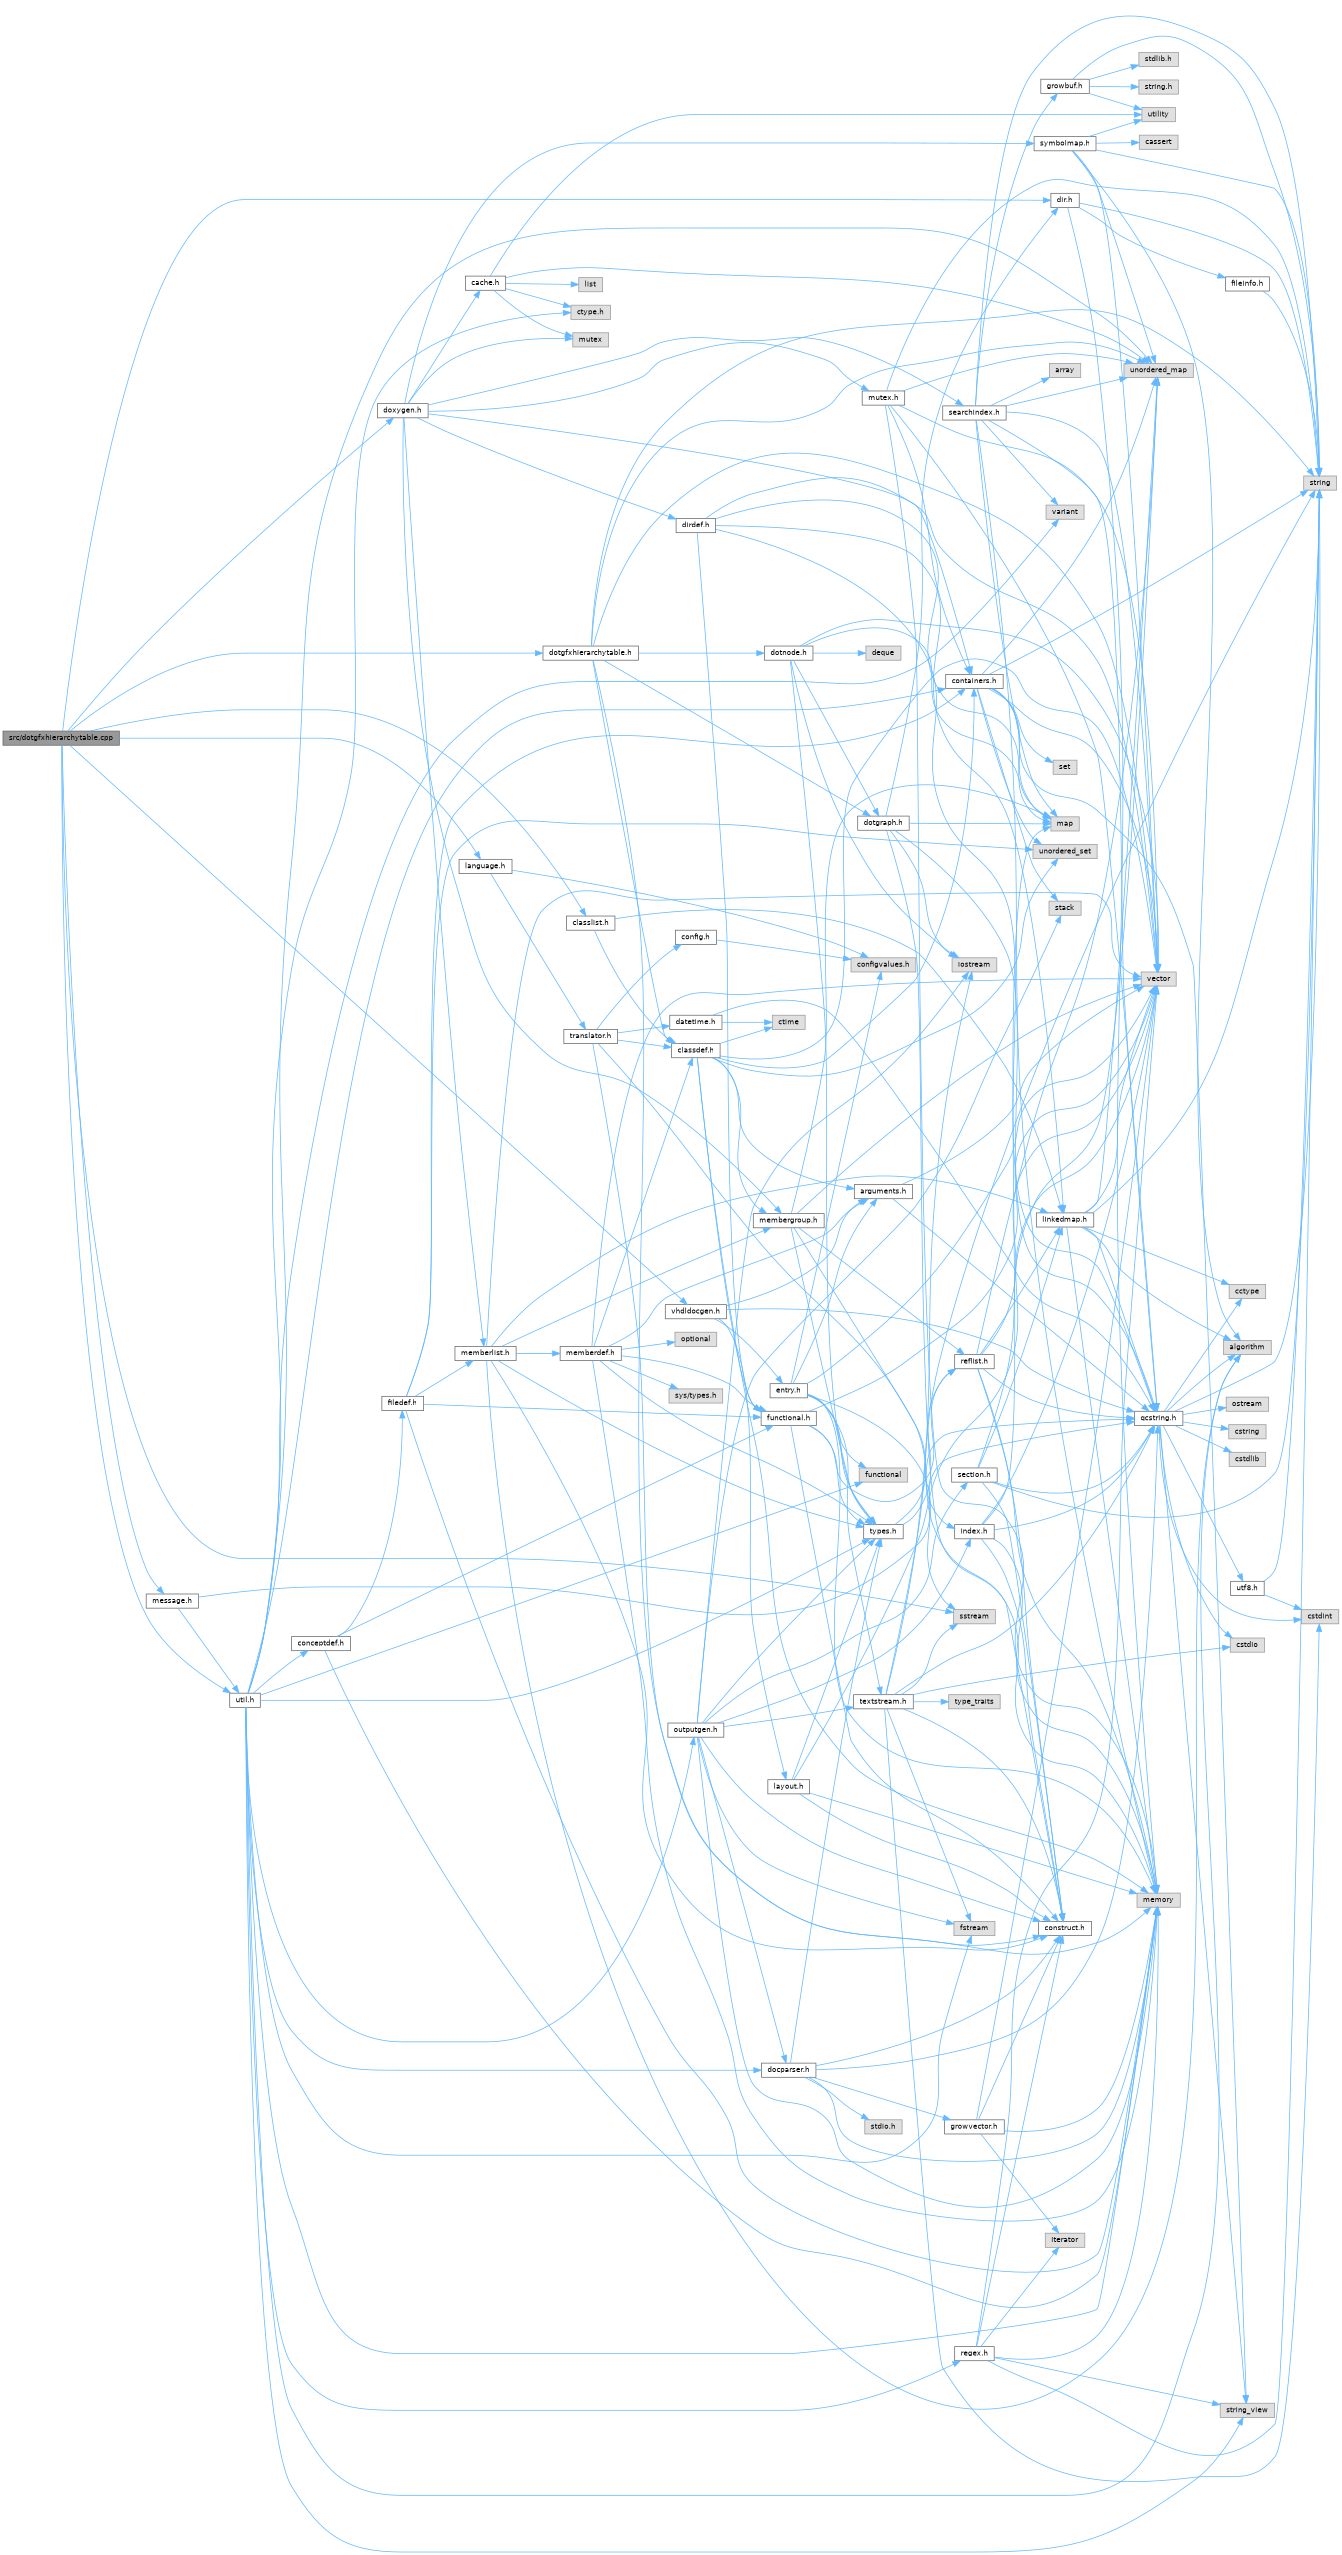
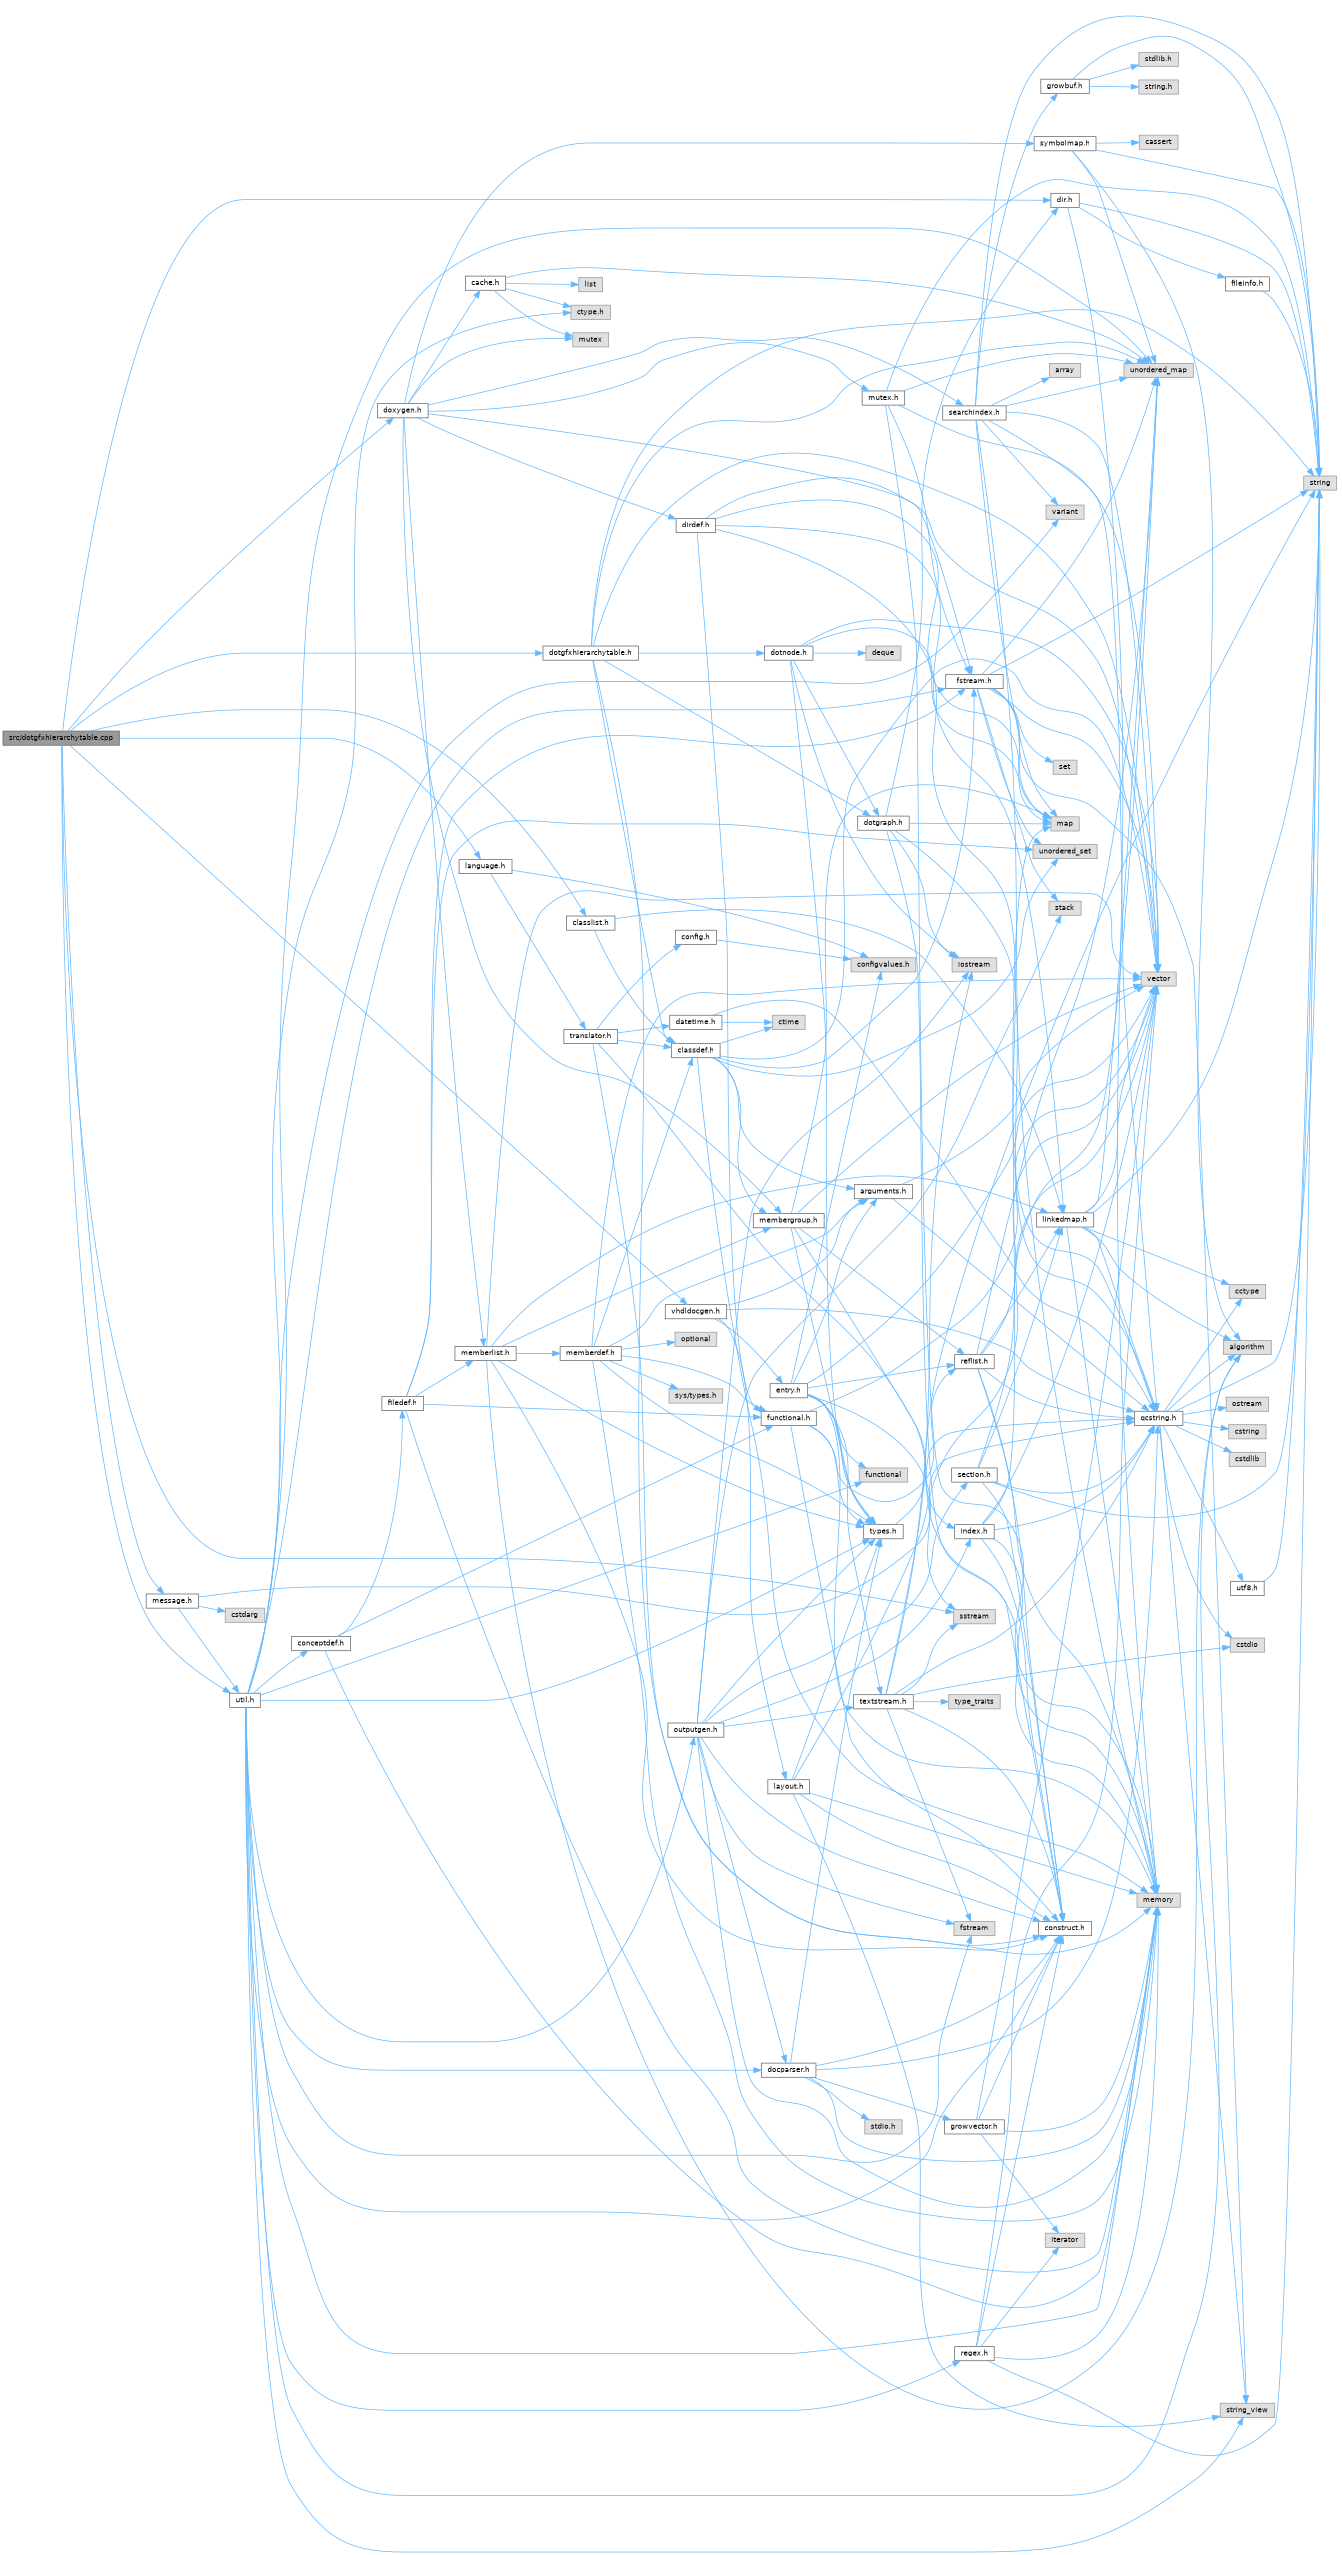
(1159, 115) -> none
(1135, 553) -> none
(974, 681) -> (974, 681)
(1112, 875) -> none
(718, 1234) -> none
(930, 1451) -> (870, 1378)
none -> (245, 1615)
(1320, 1617) -> none
none -> (508, 2212)
(1103, 2380) -> (920, 2236)
